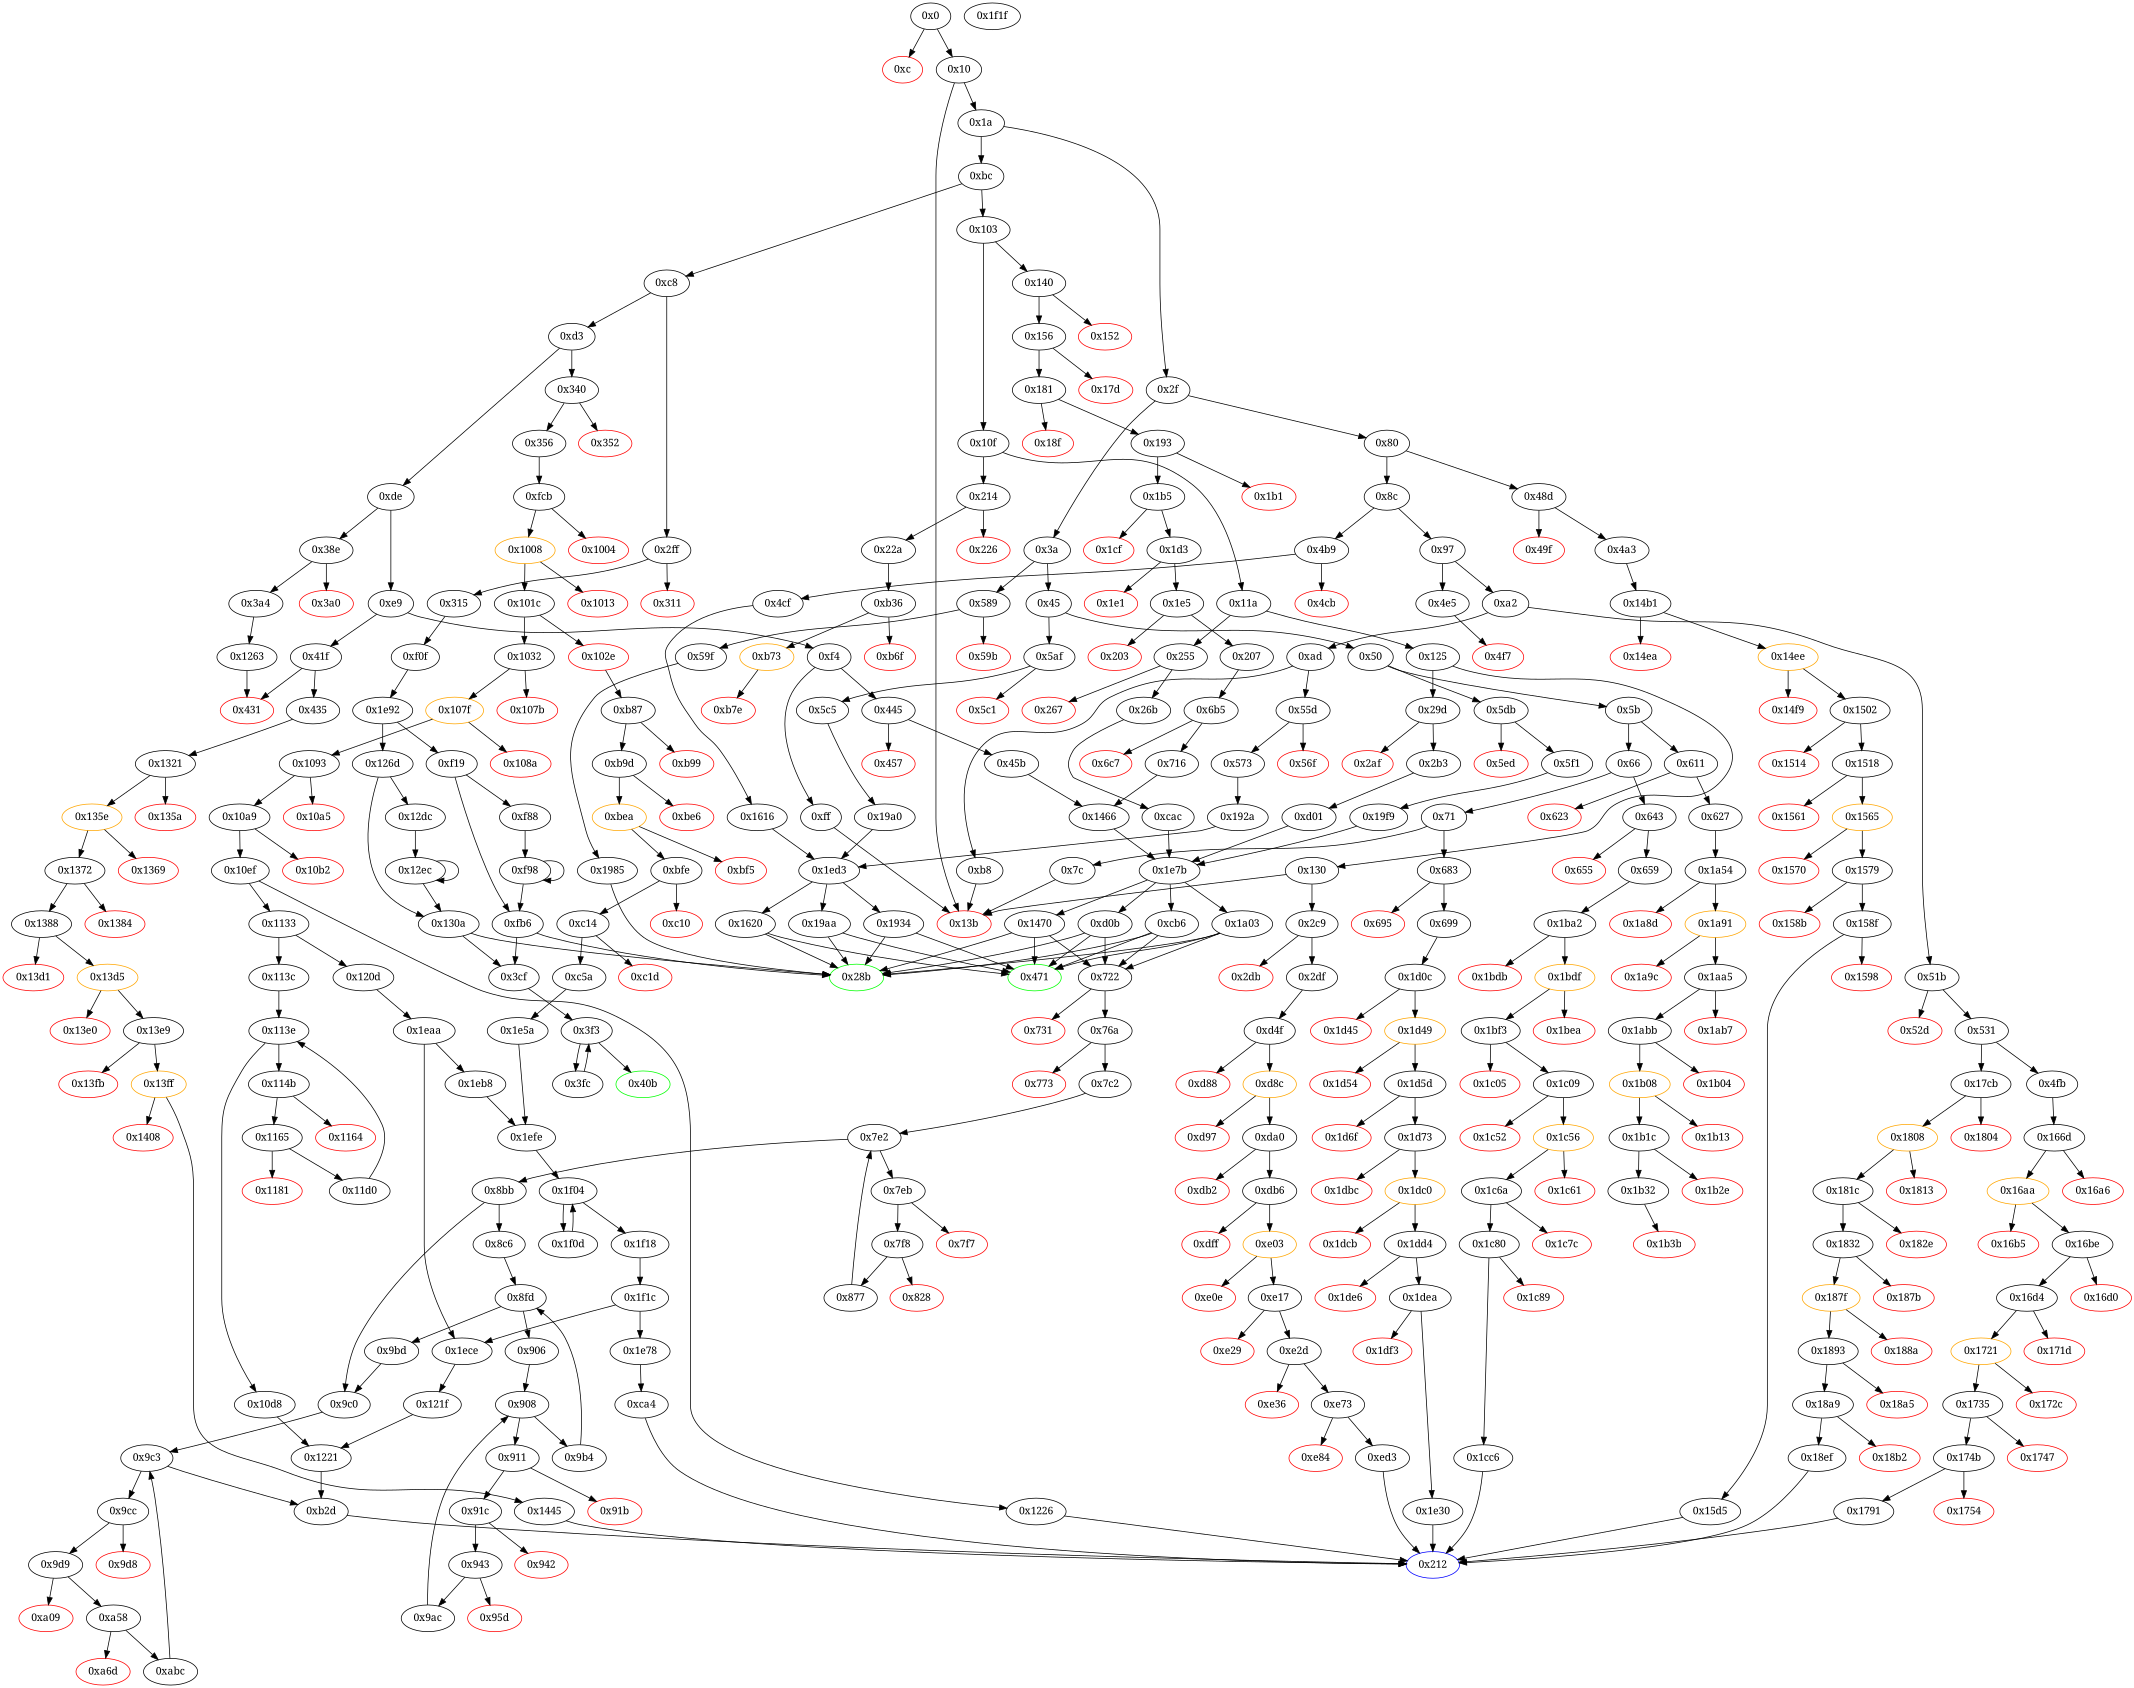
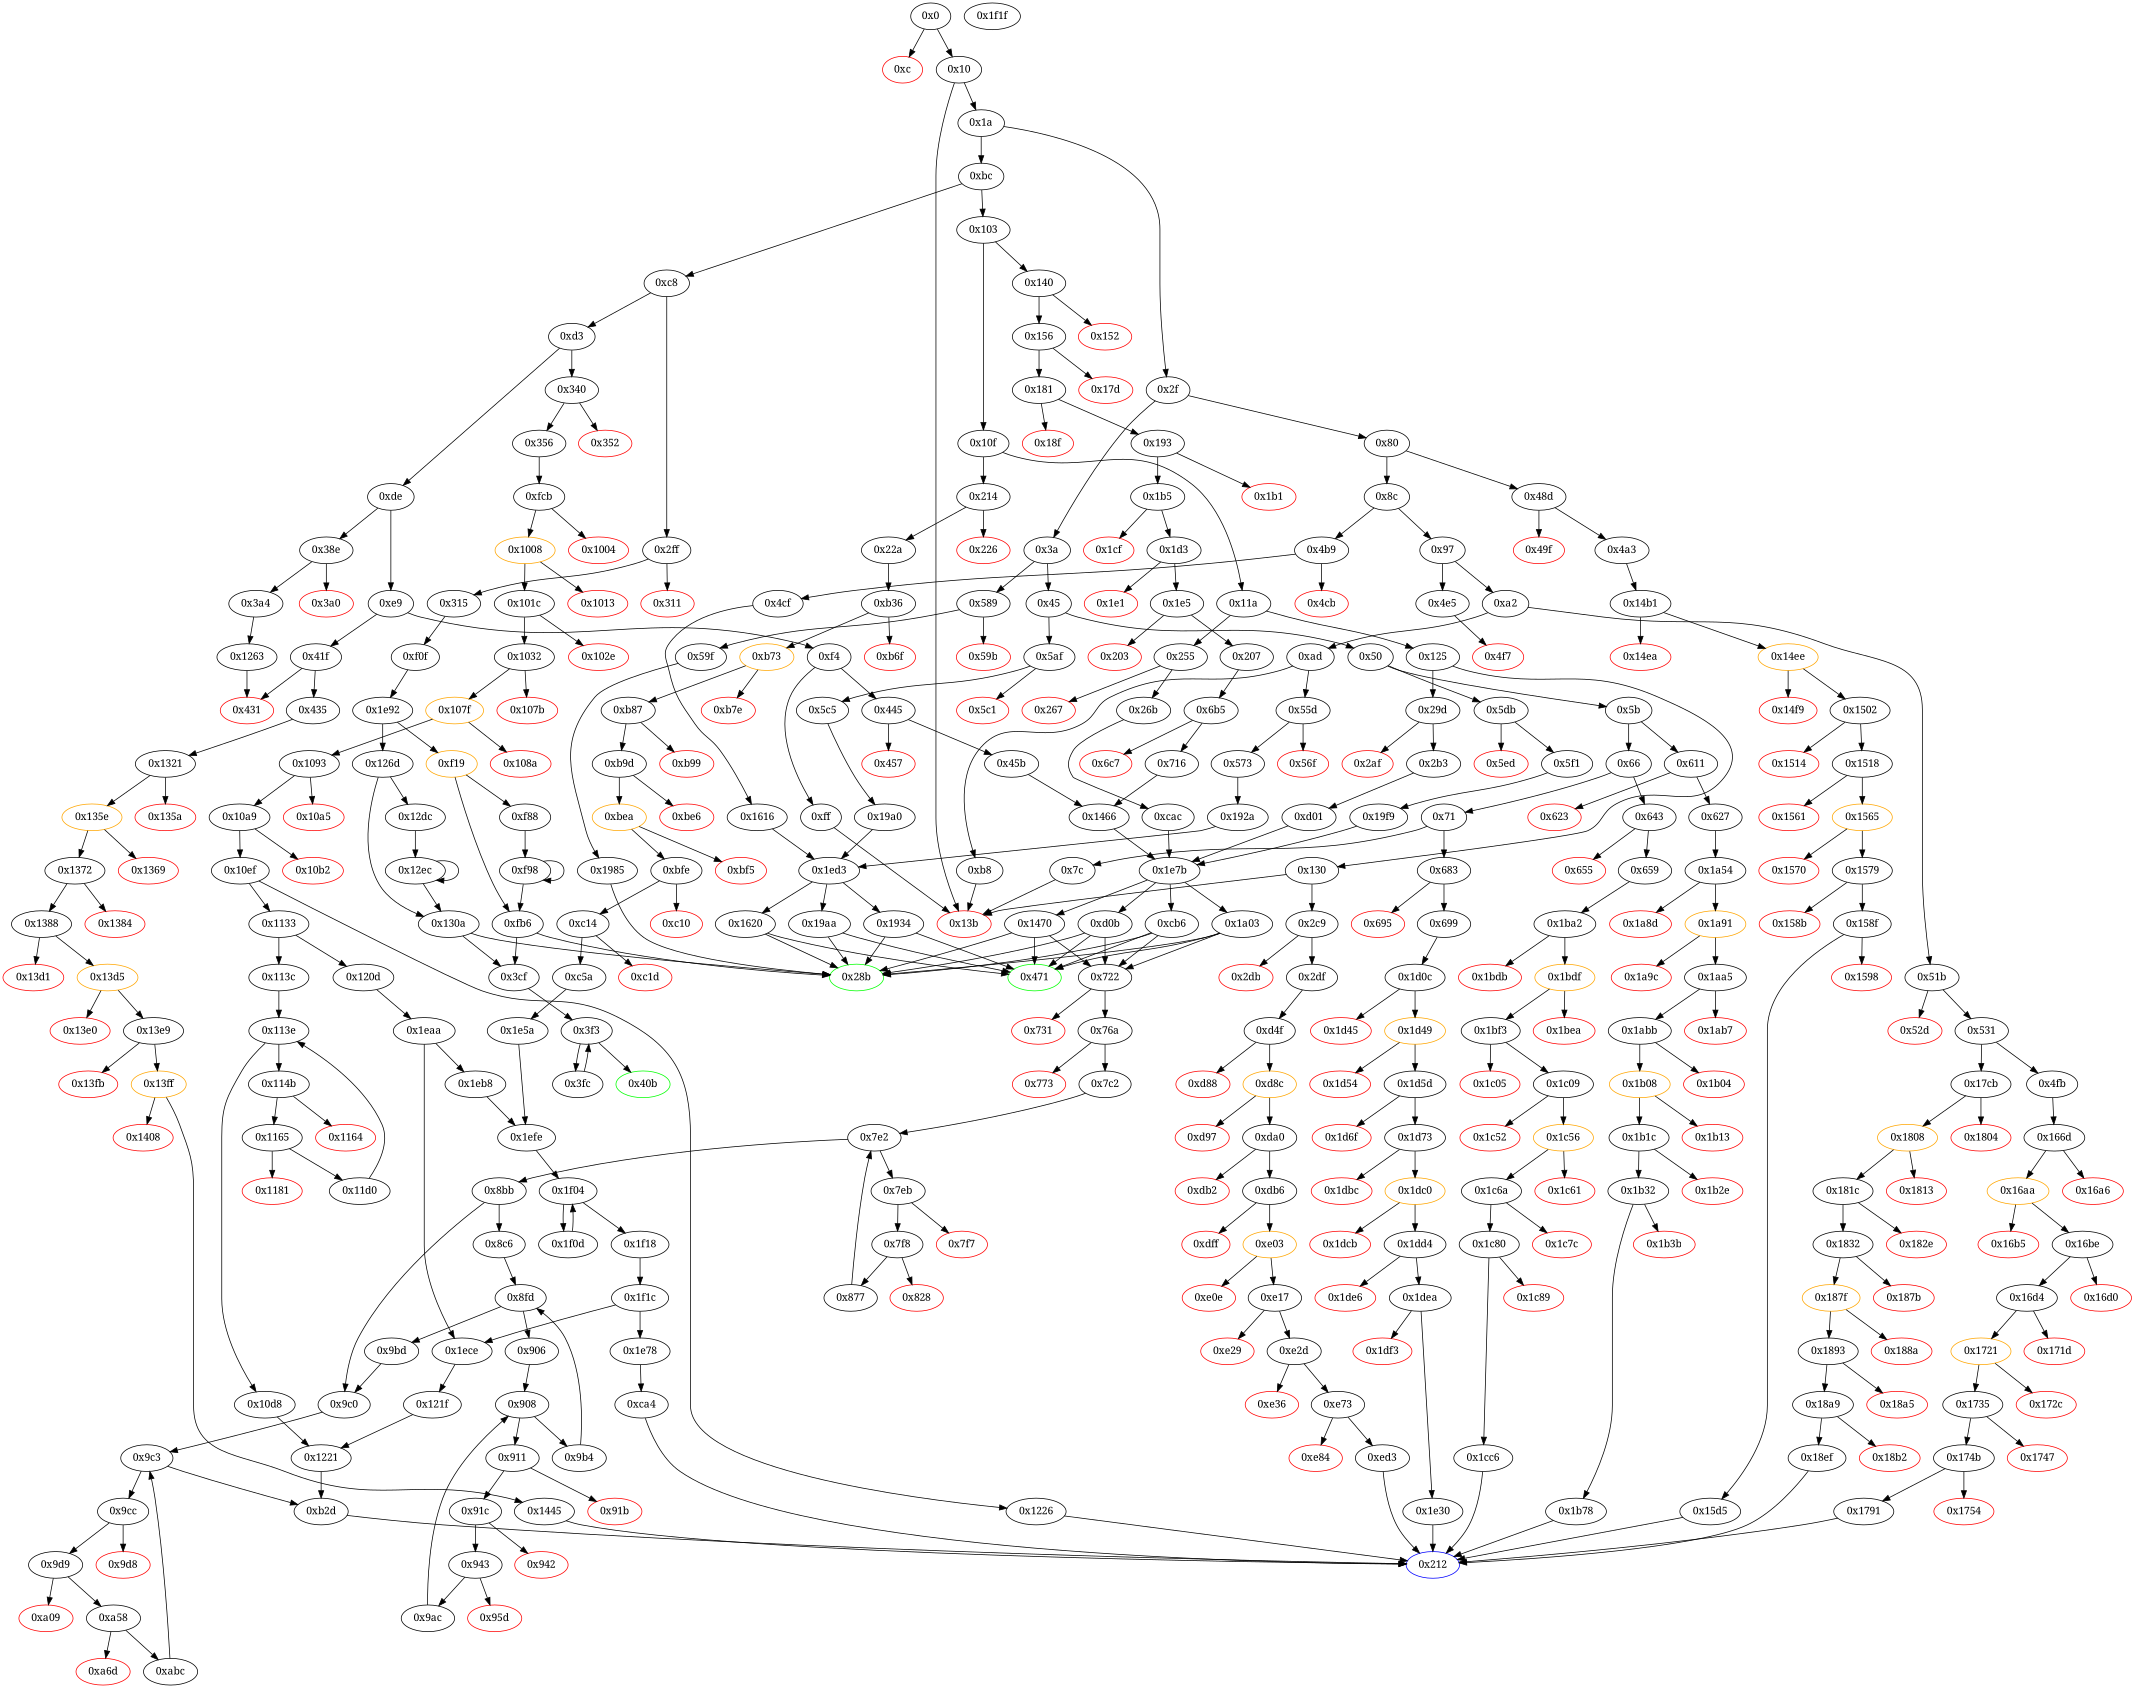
(611, 681) -> (701, 683)
(452, 764) -> (452, 764)
none -> (1576, 1512)
